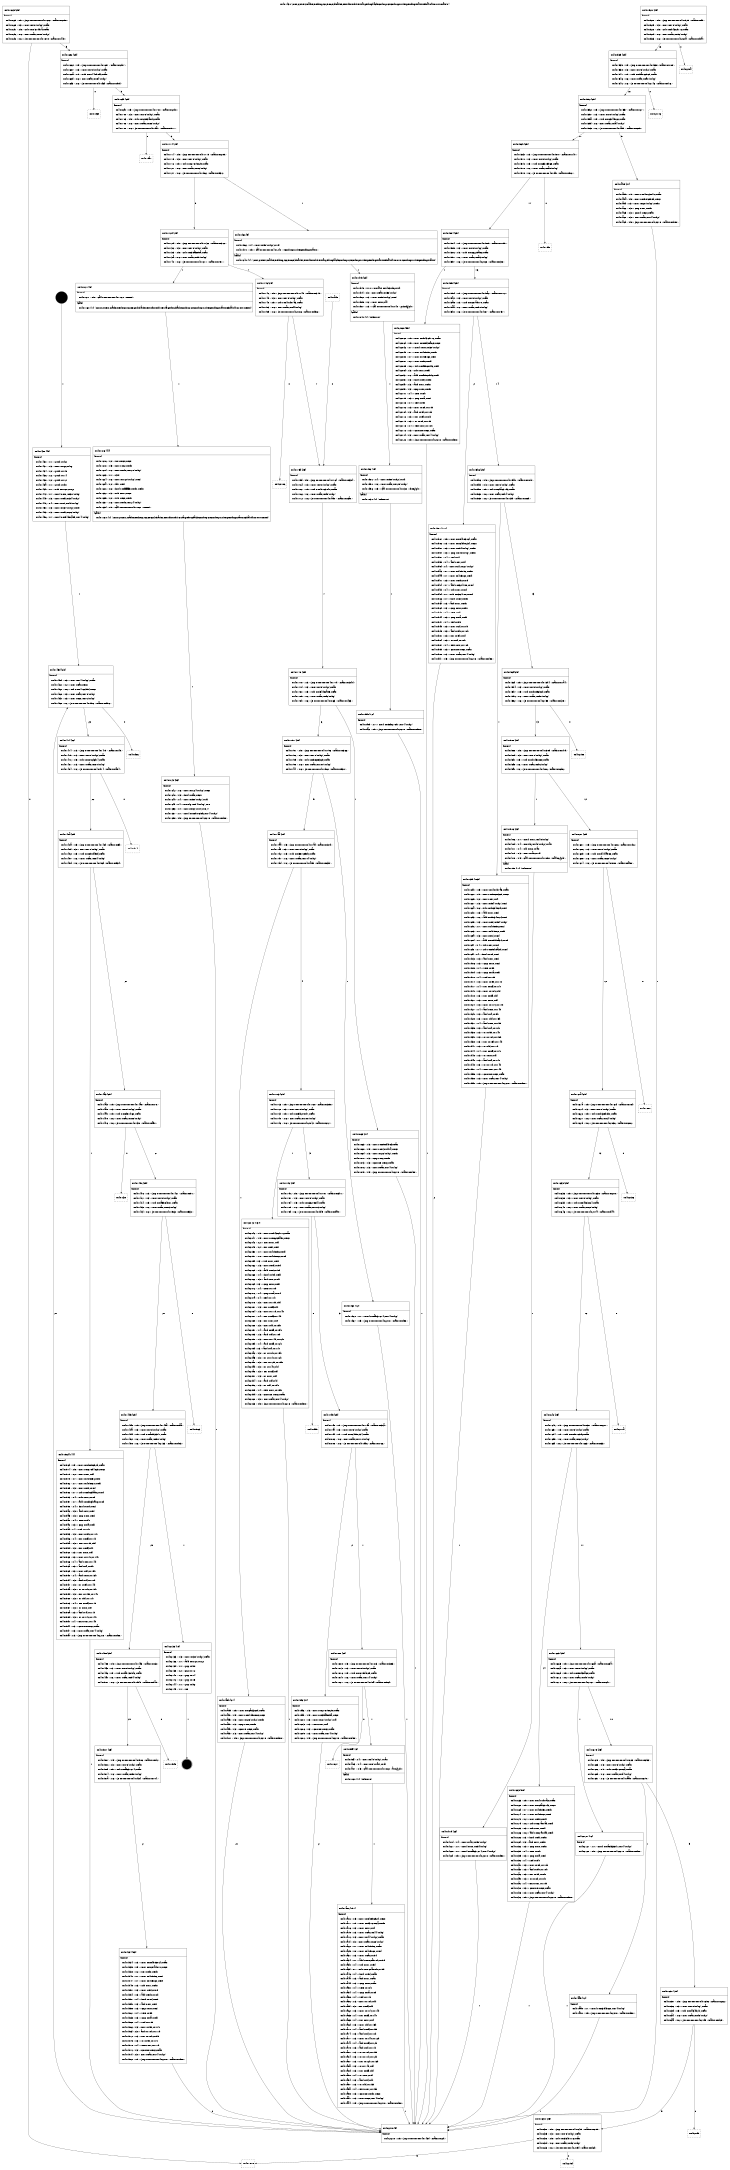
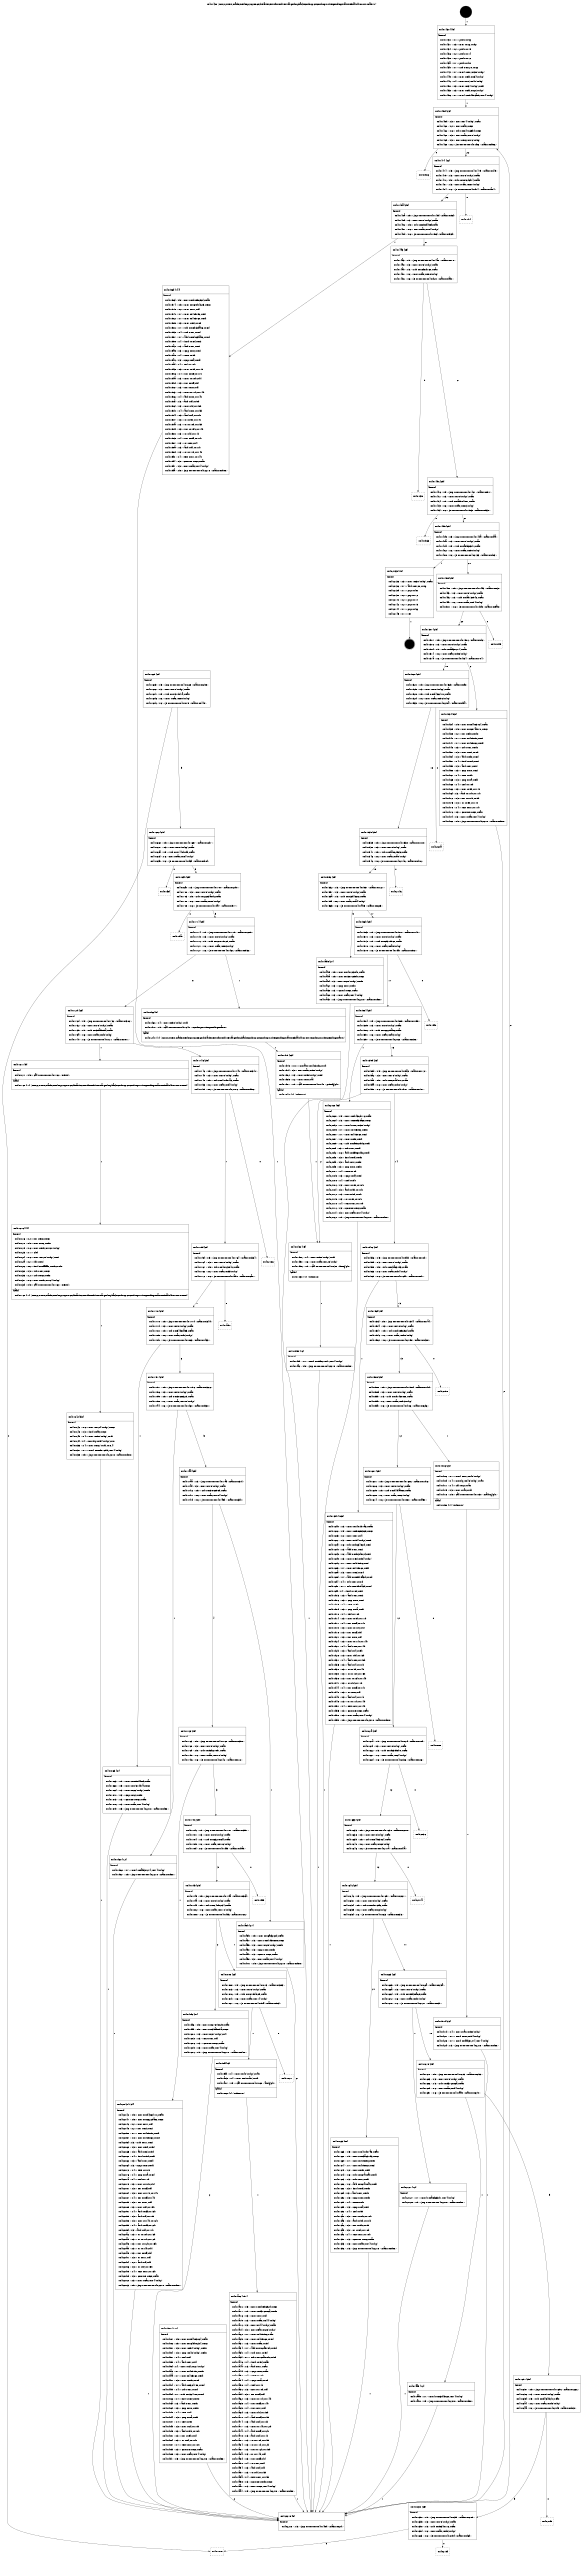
(328, 383) -> (225, 1300)
(467, 420) -> (317, 1150)
none -> (445, 666)
